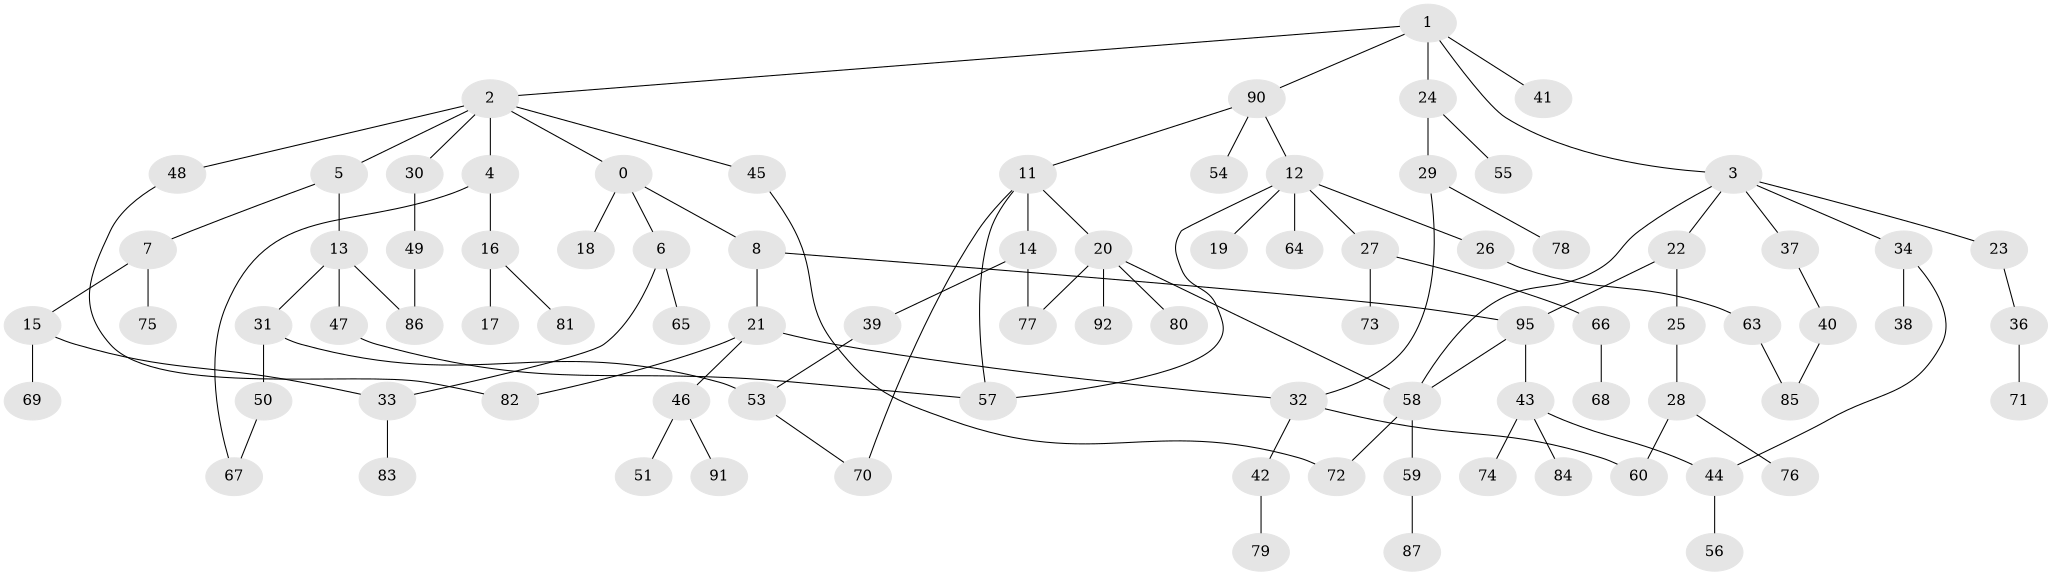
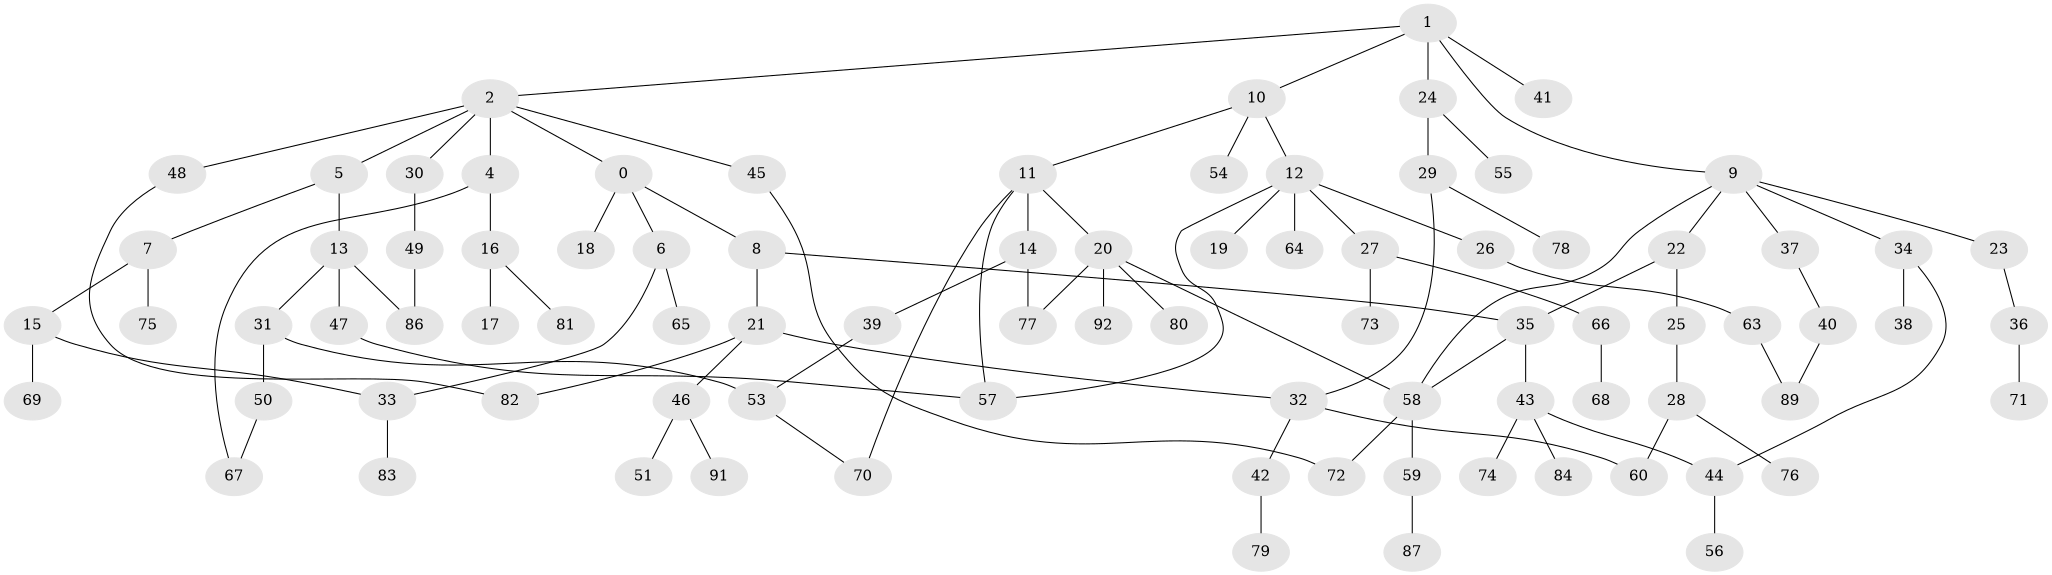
(1257, 99) -> (1257, 99)
(1734, 174) -> (1734, 174)
(1526, 325) -> (1526, 325)
(1790, 401) -> (1790, 401)
